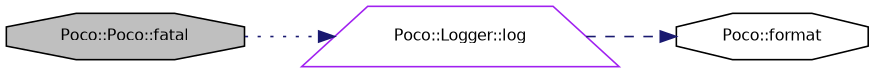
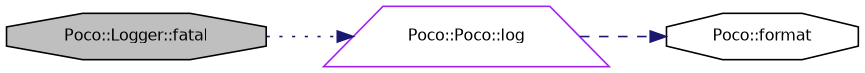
(125, 37) -> (136, 37)
(460, 37) -> (466, 37)
